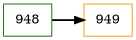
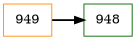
(64, 20) -> (64, 20)
